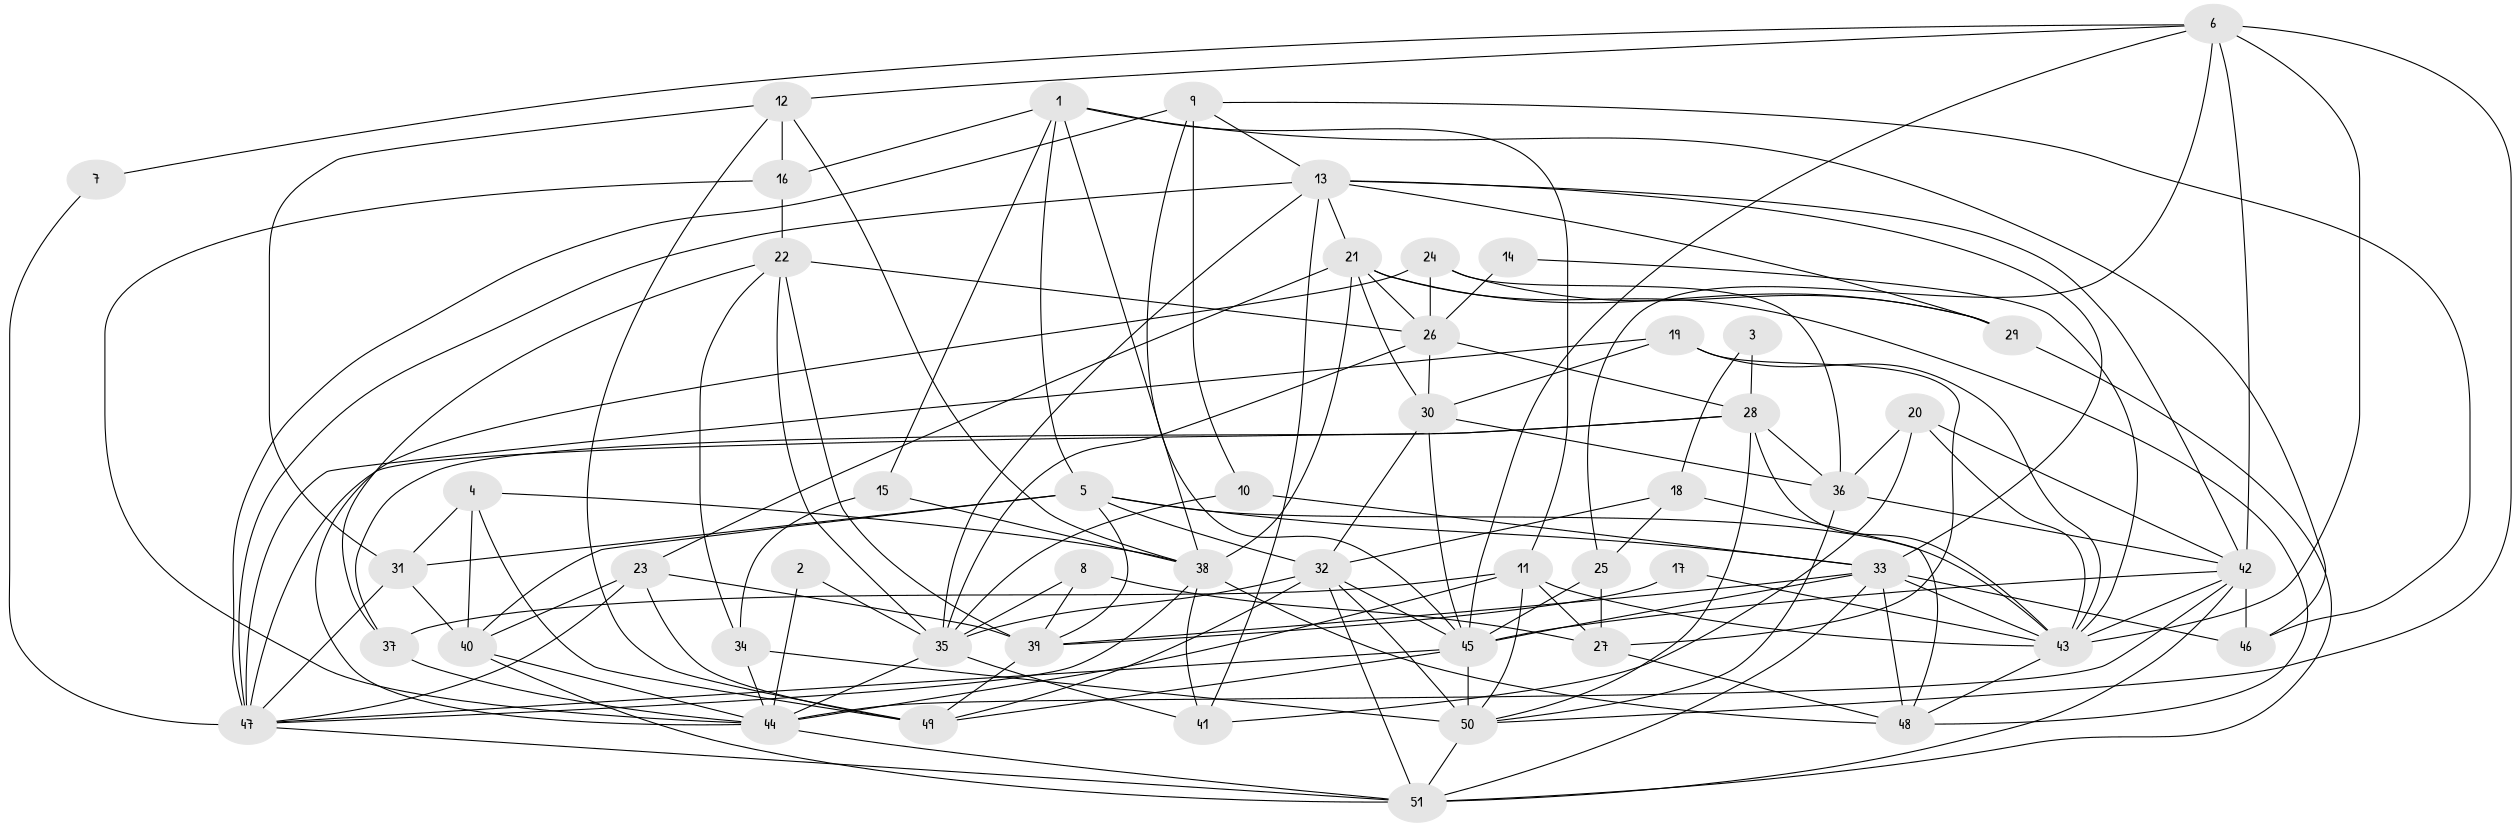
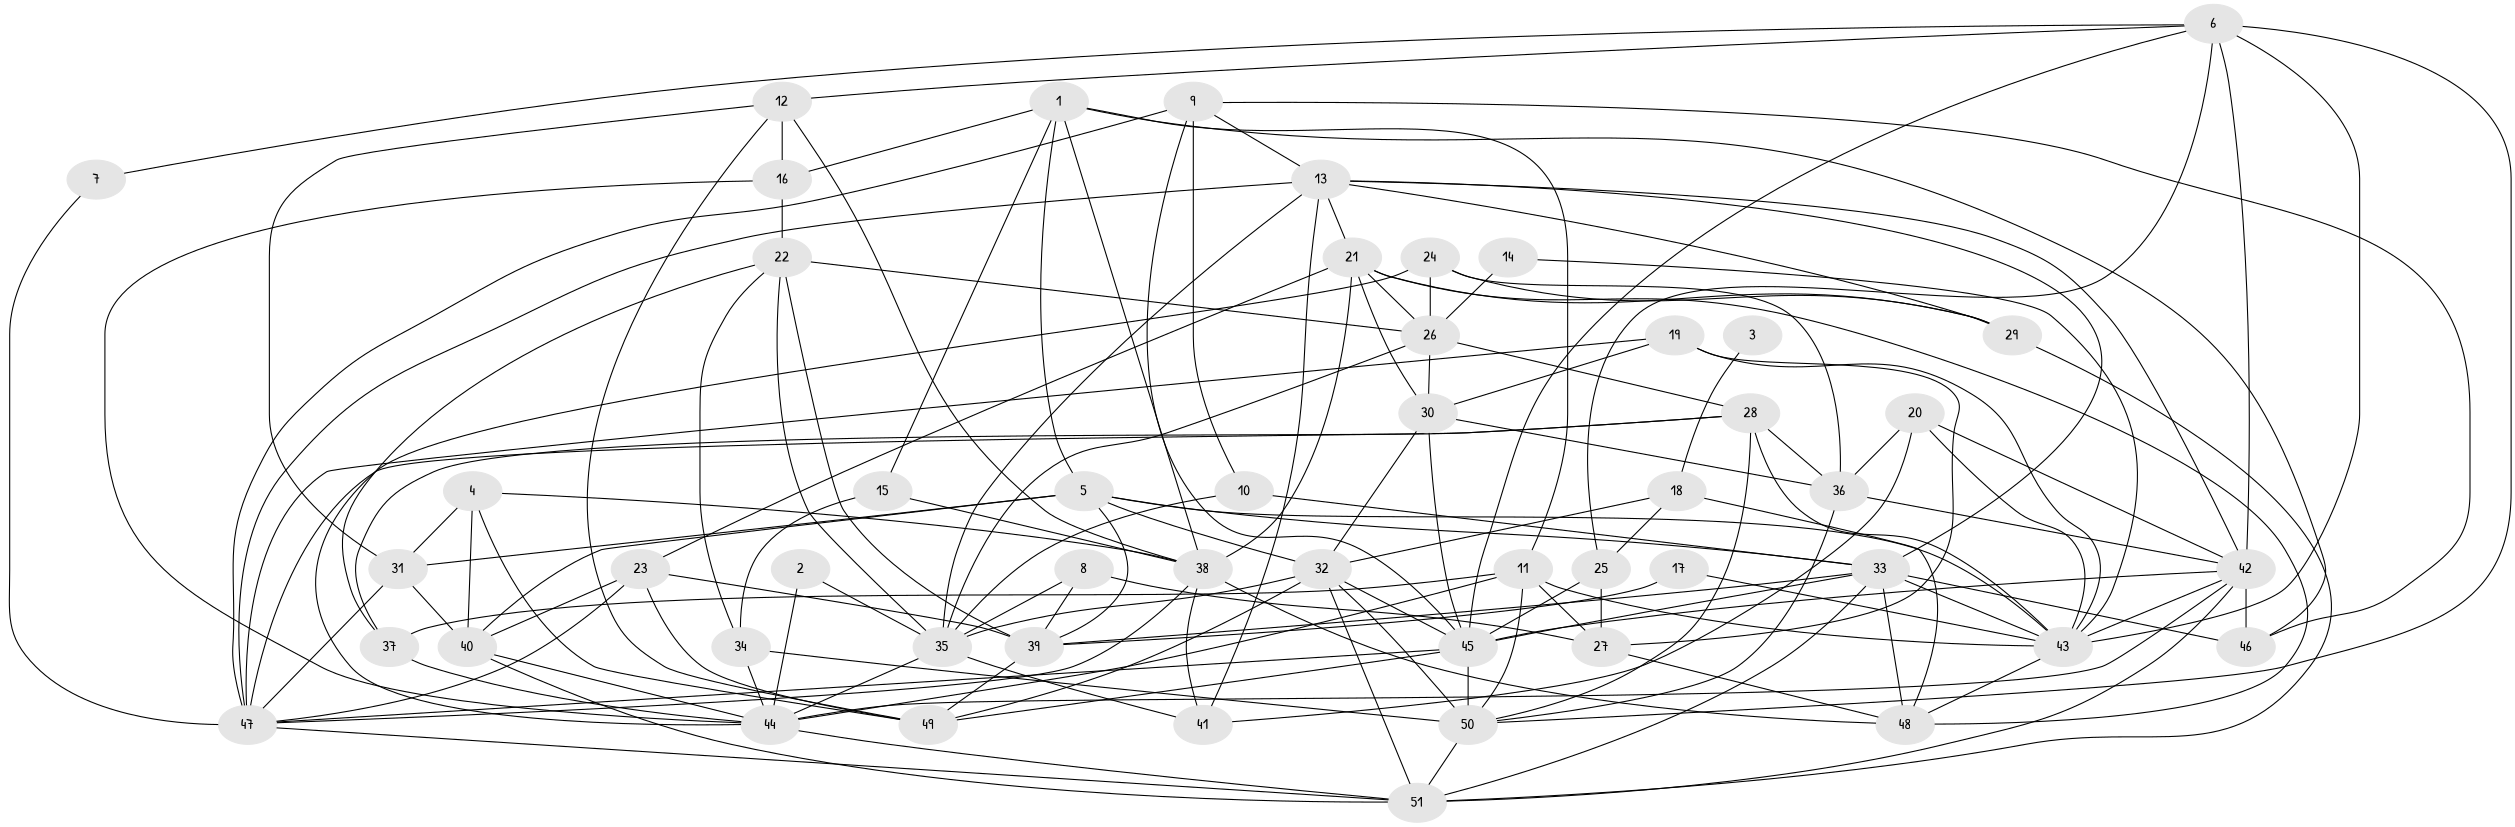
(1752, 374) -> none
